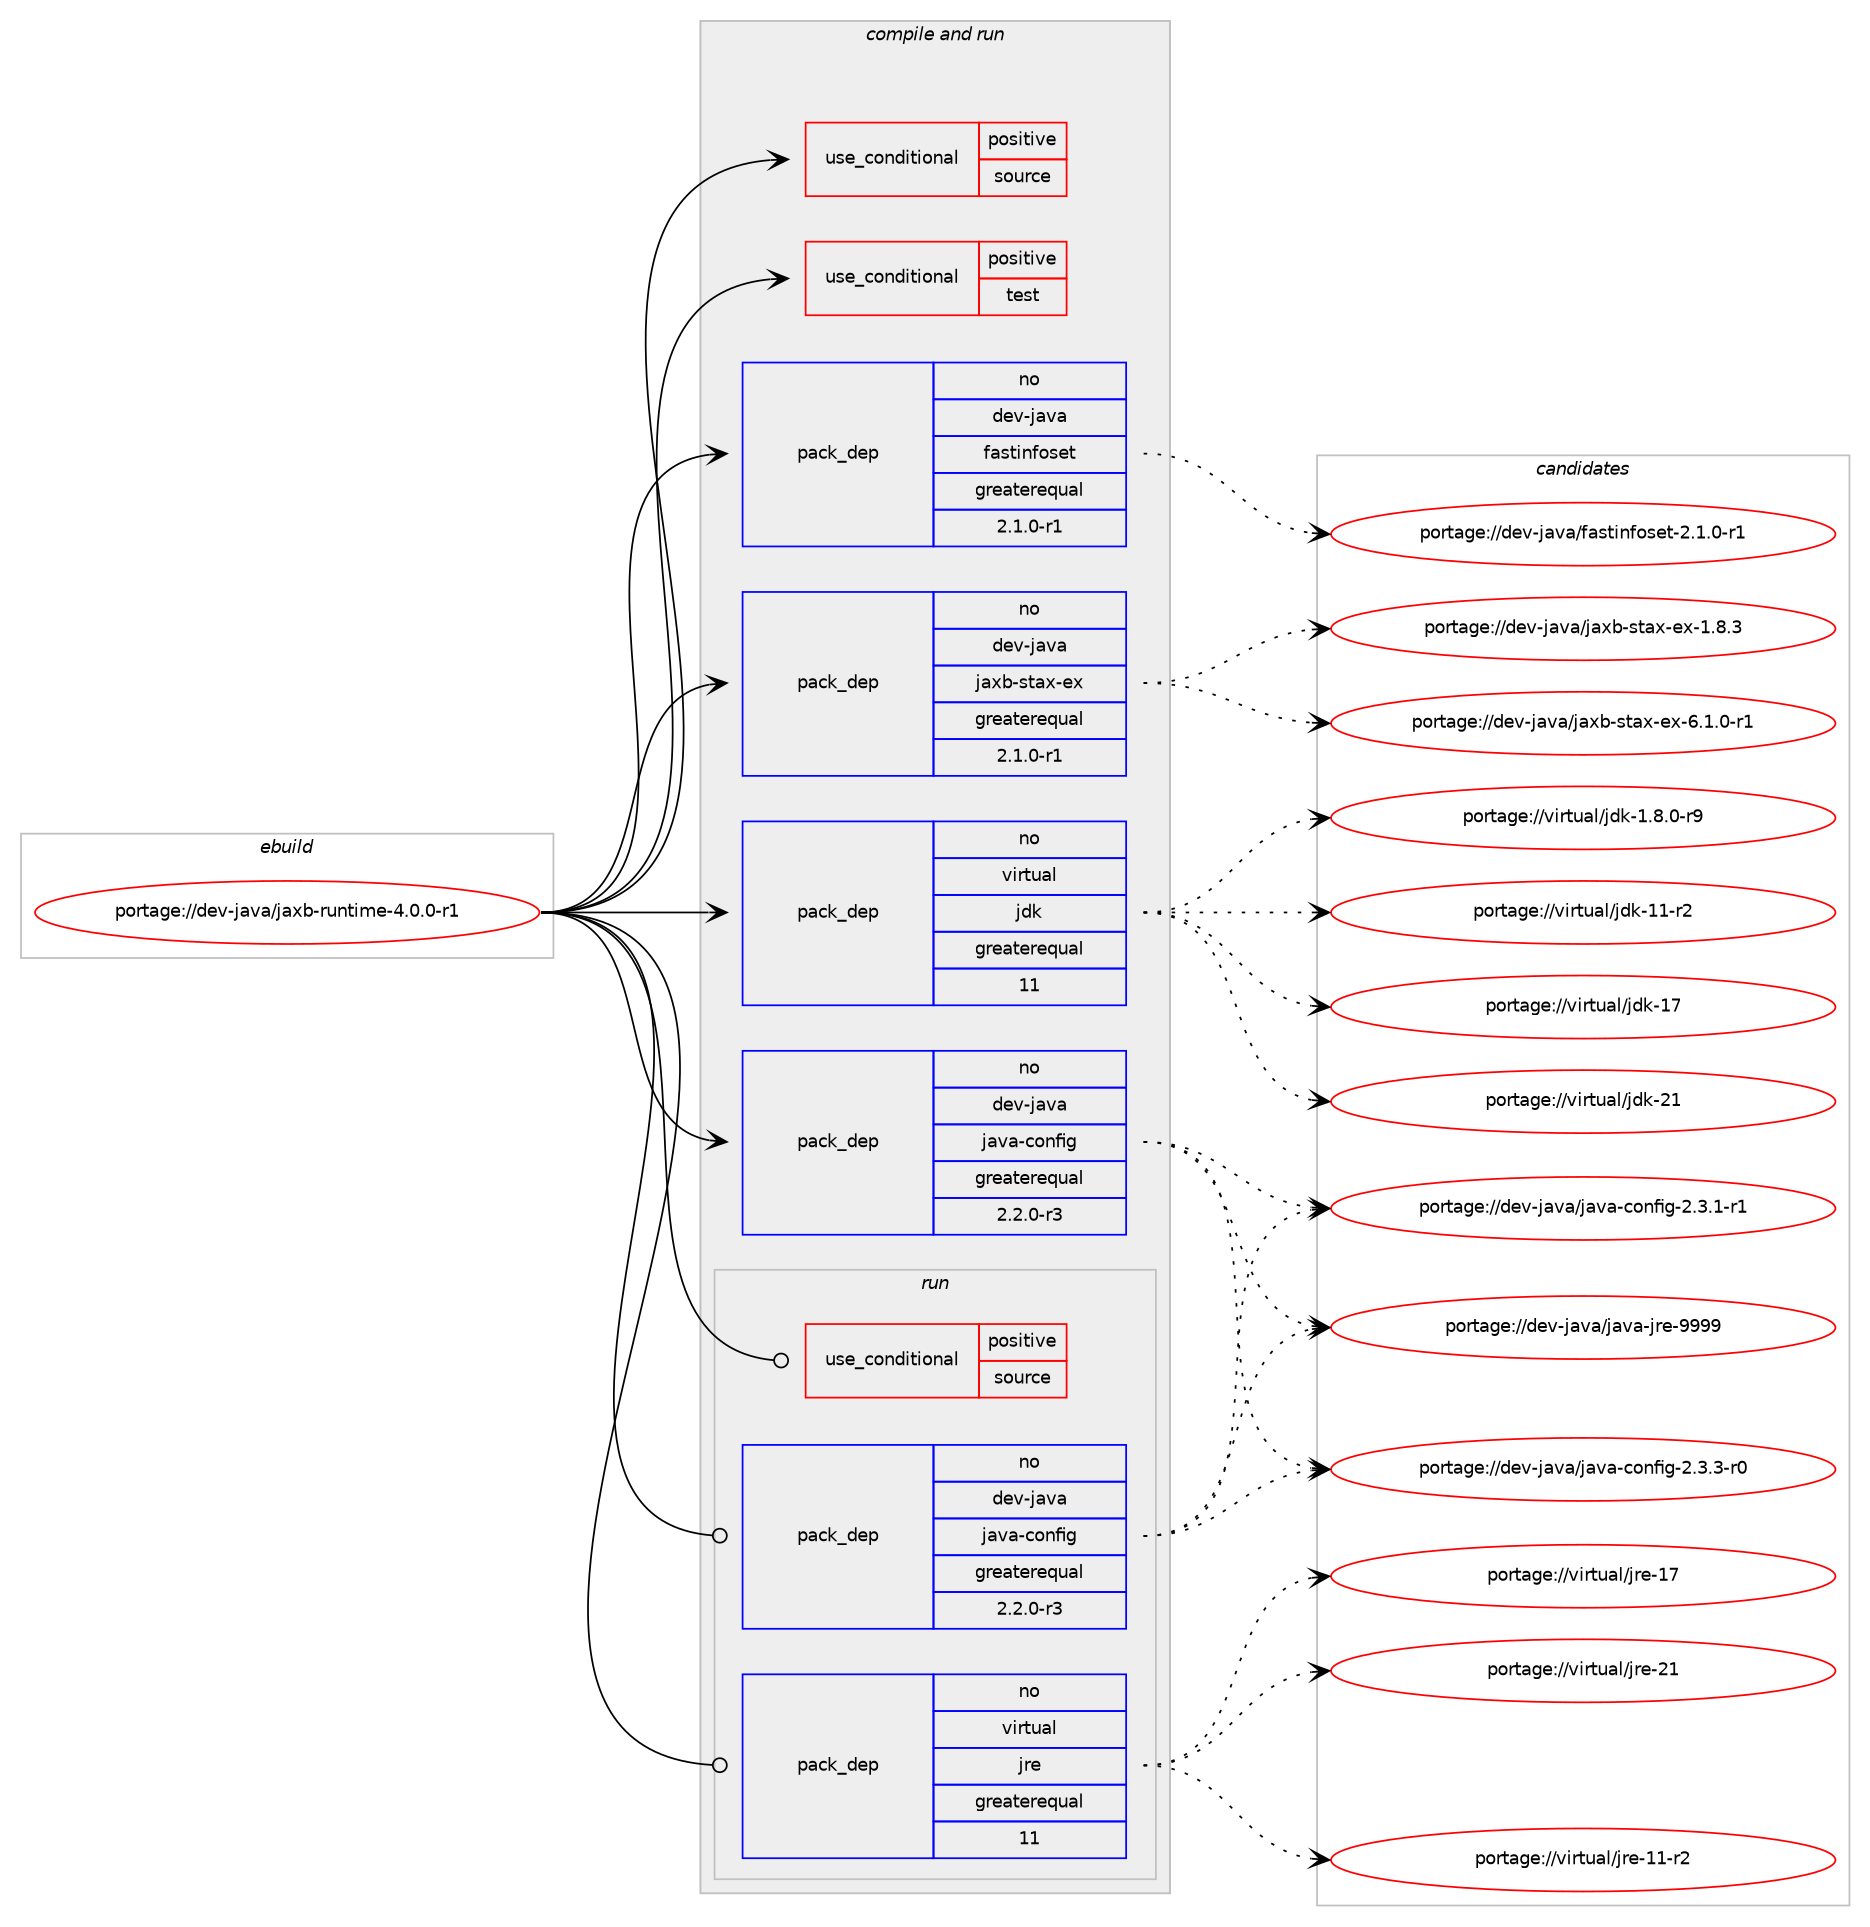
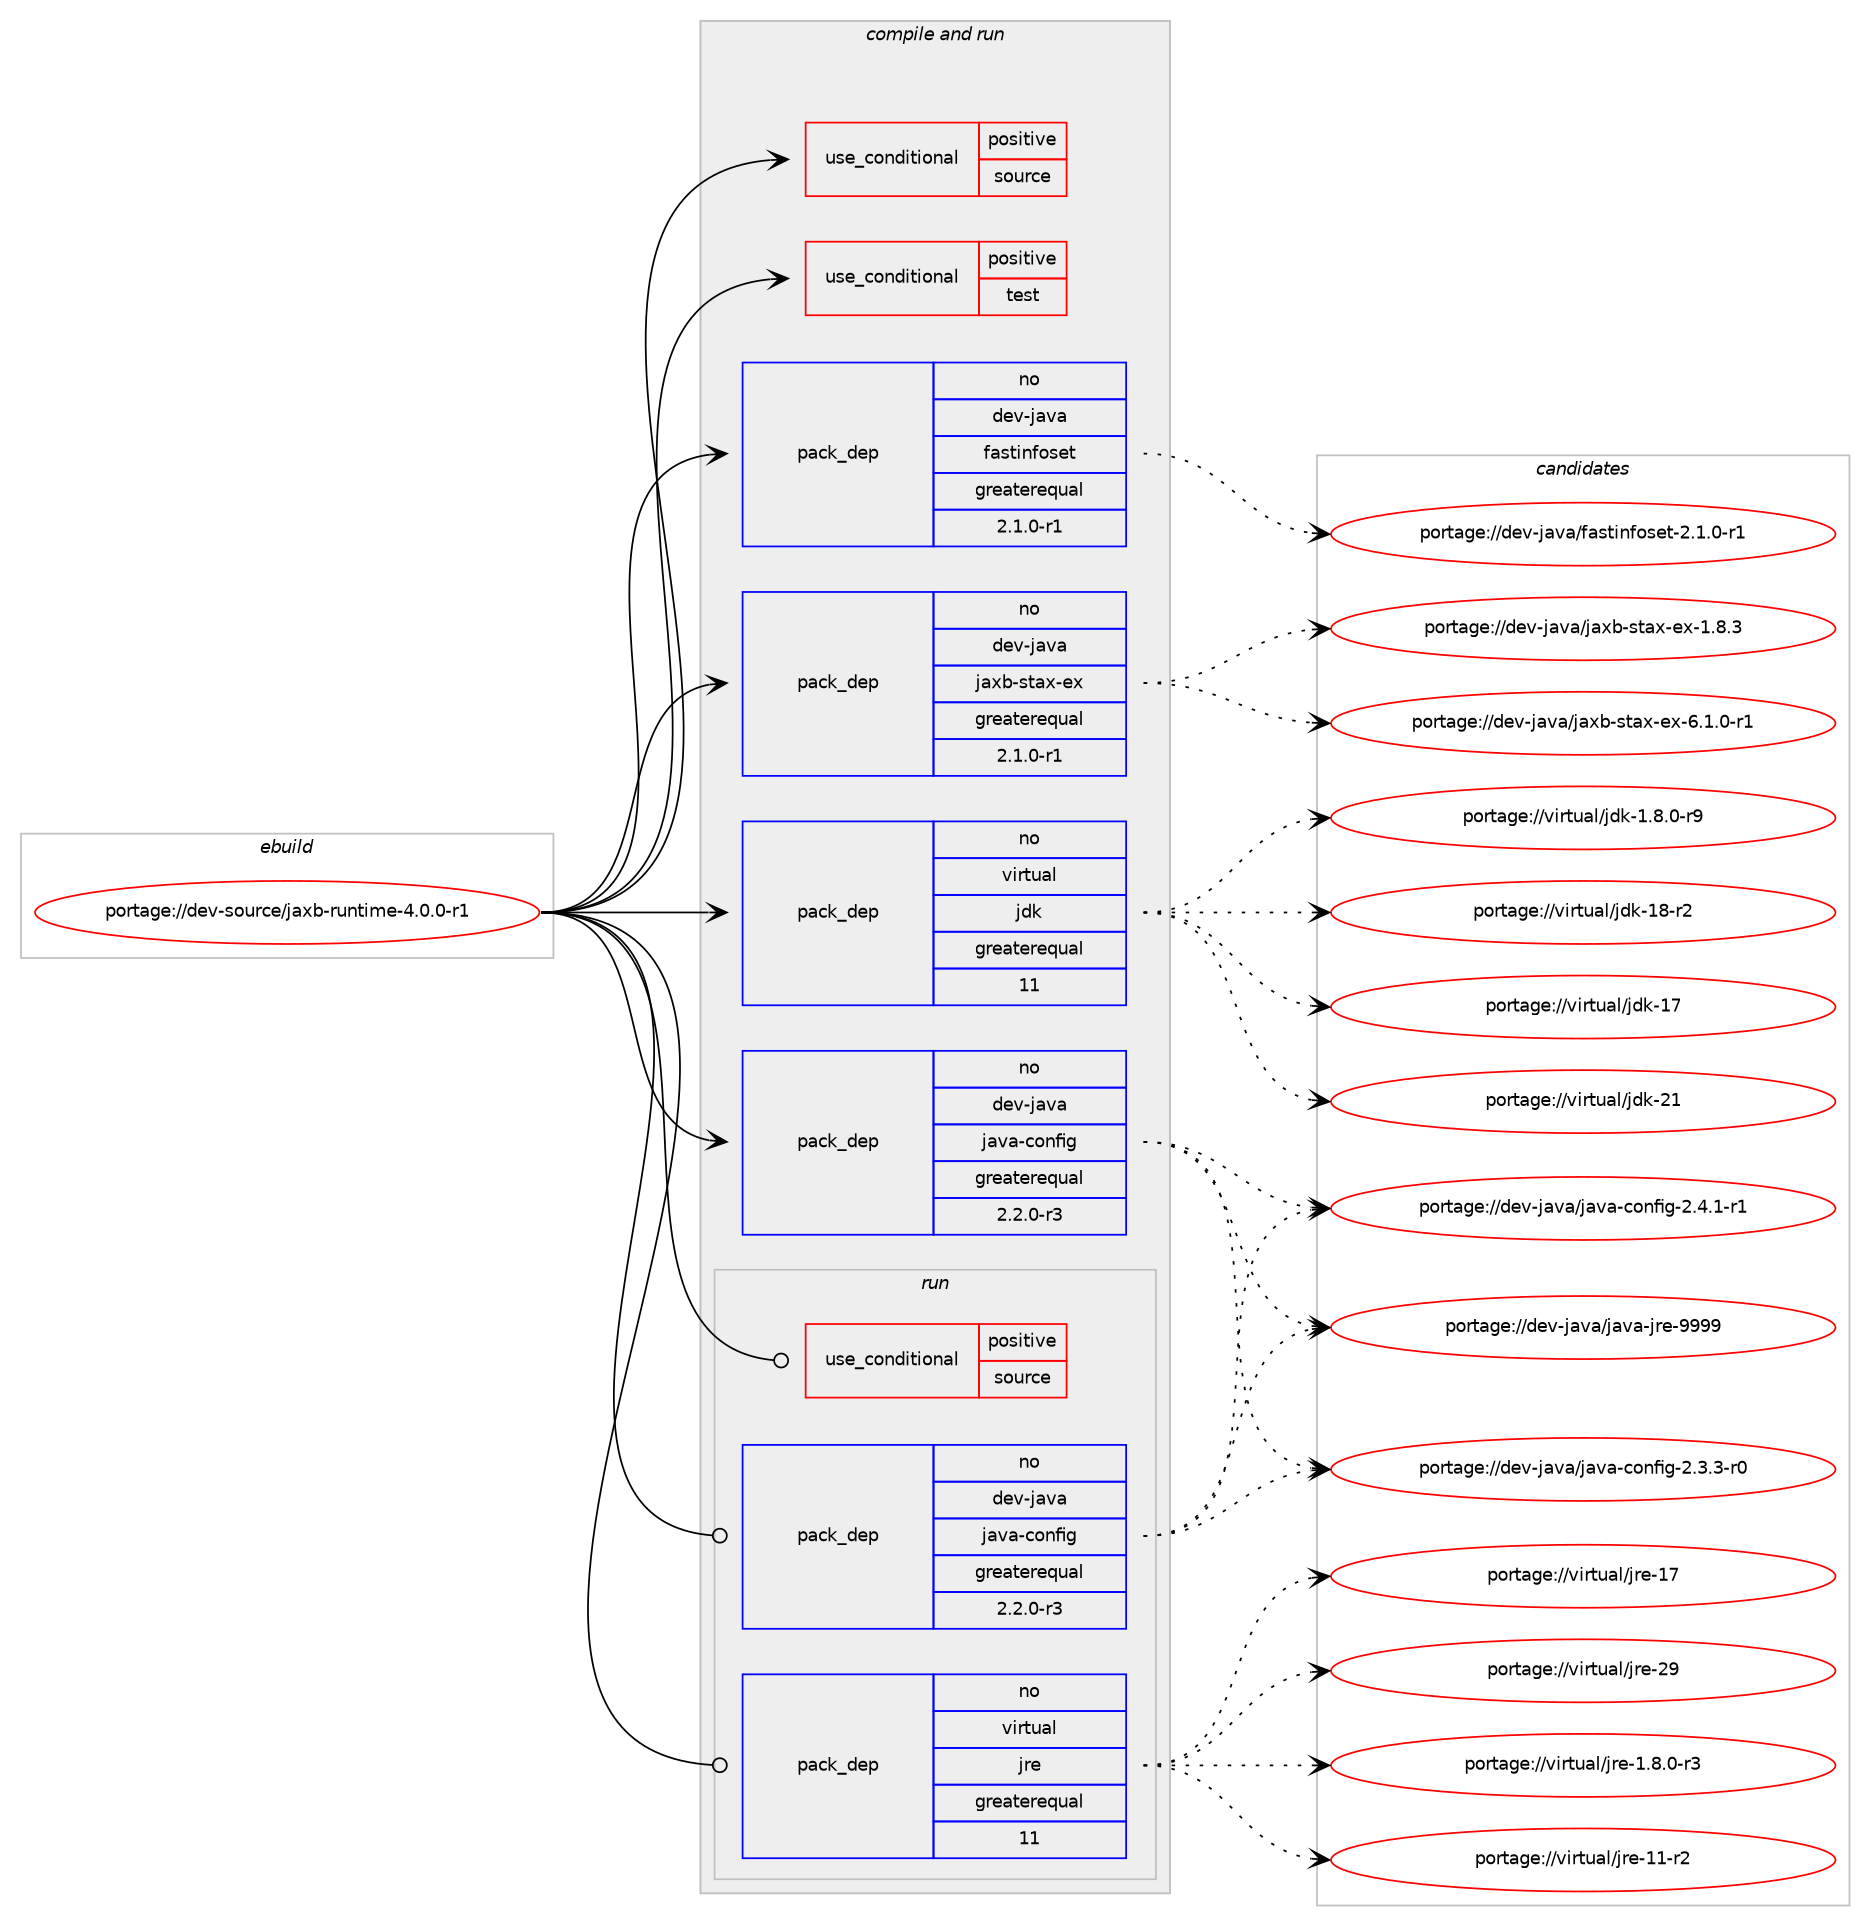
(287, 912) -> (287, 912)
(1583, 912) -> (1583, 912)
(1583, 1208) -> (1583, 1208)
(1583, 1671) -> (1583, 1671)
none -> (1583, 1765)
